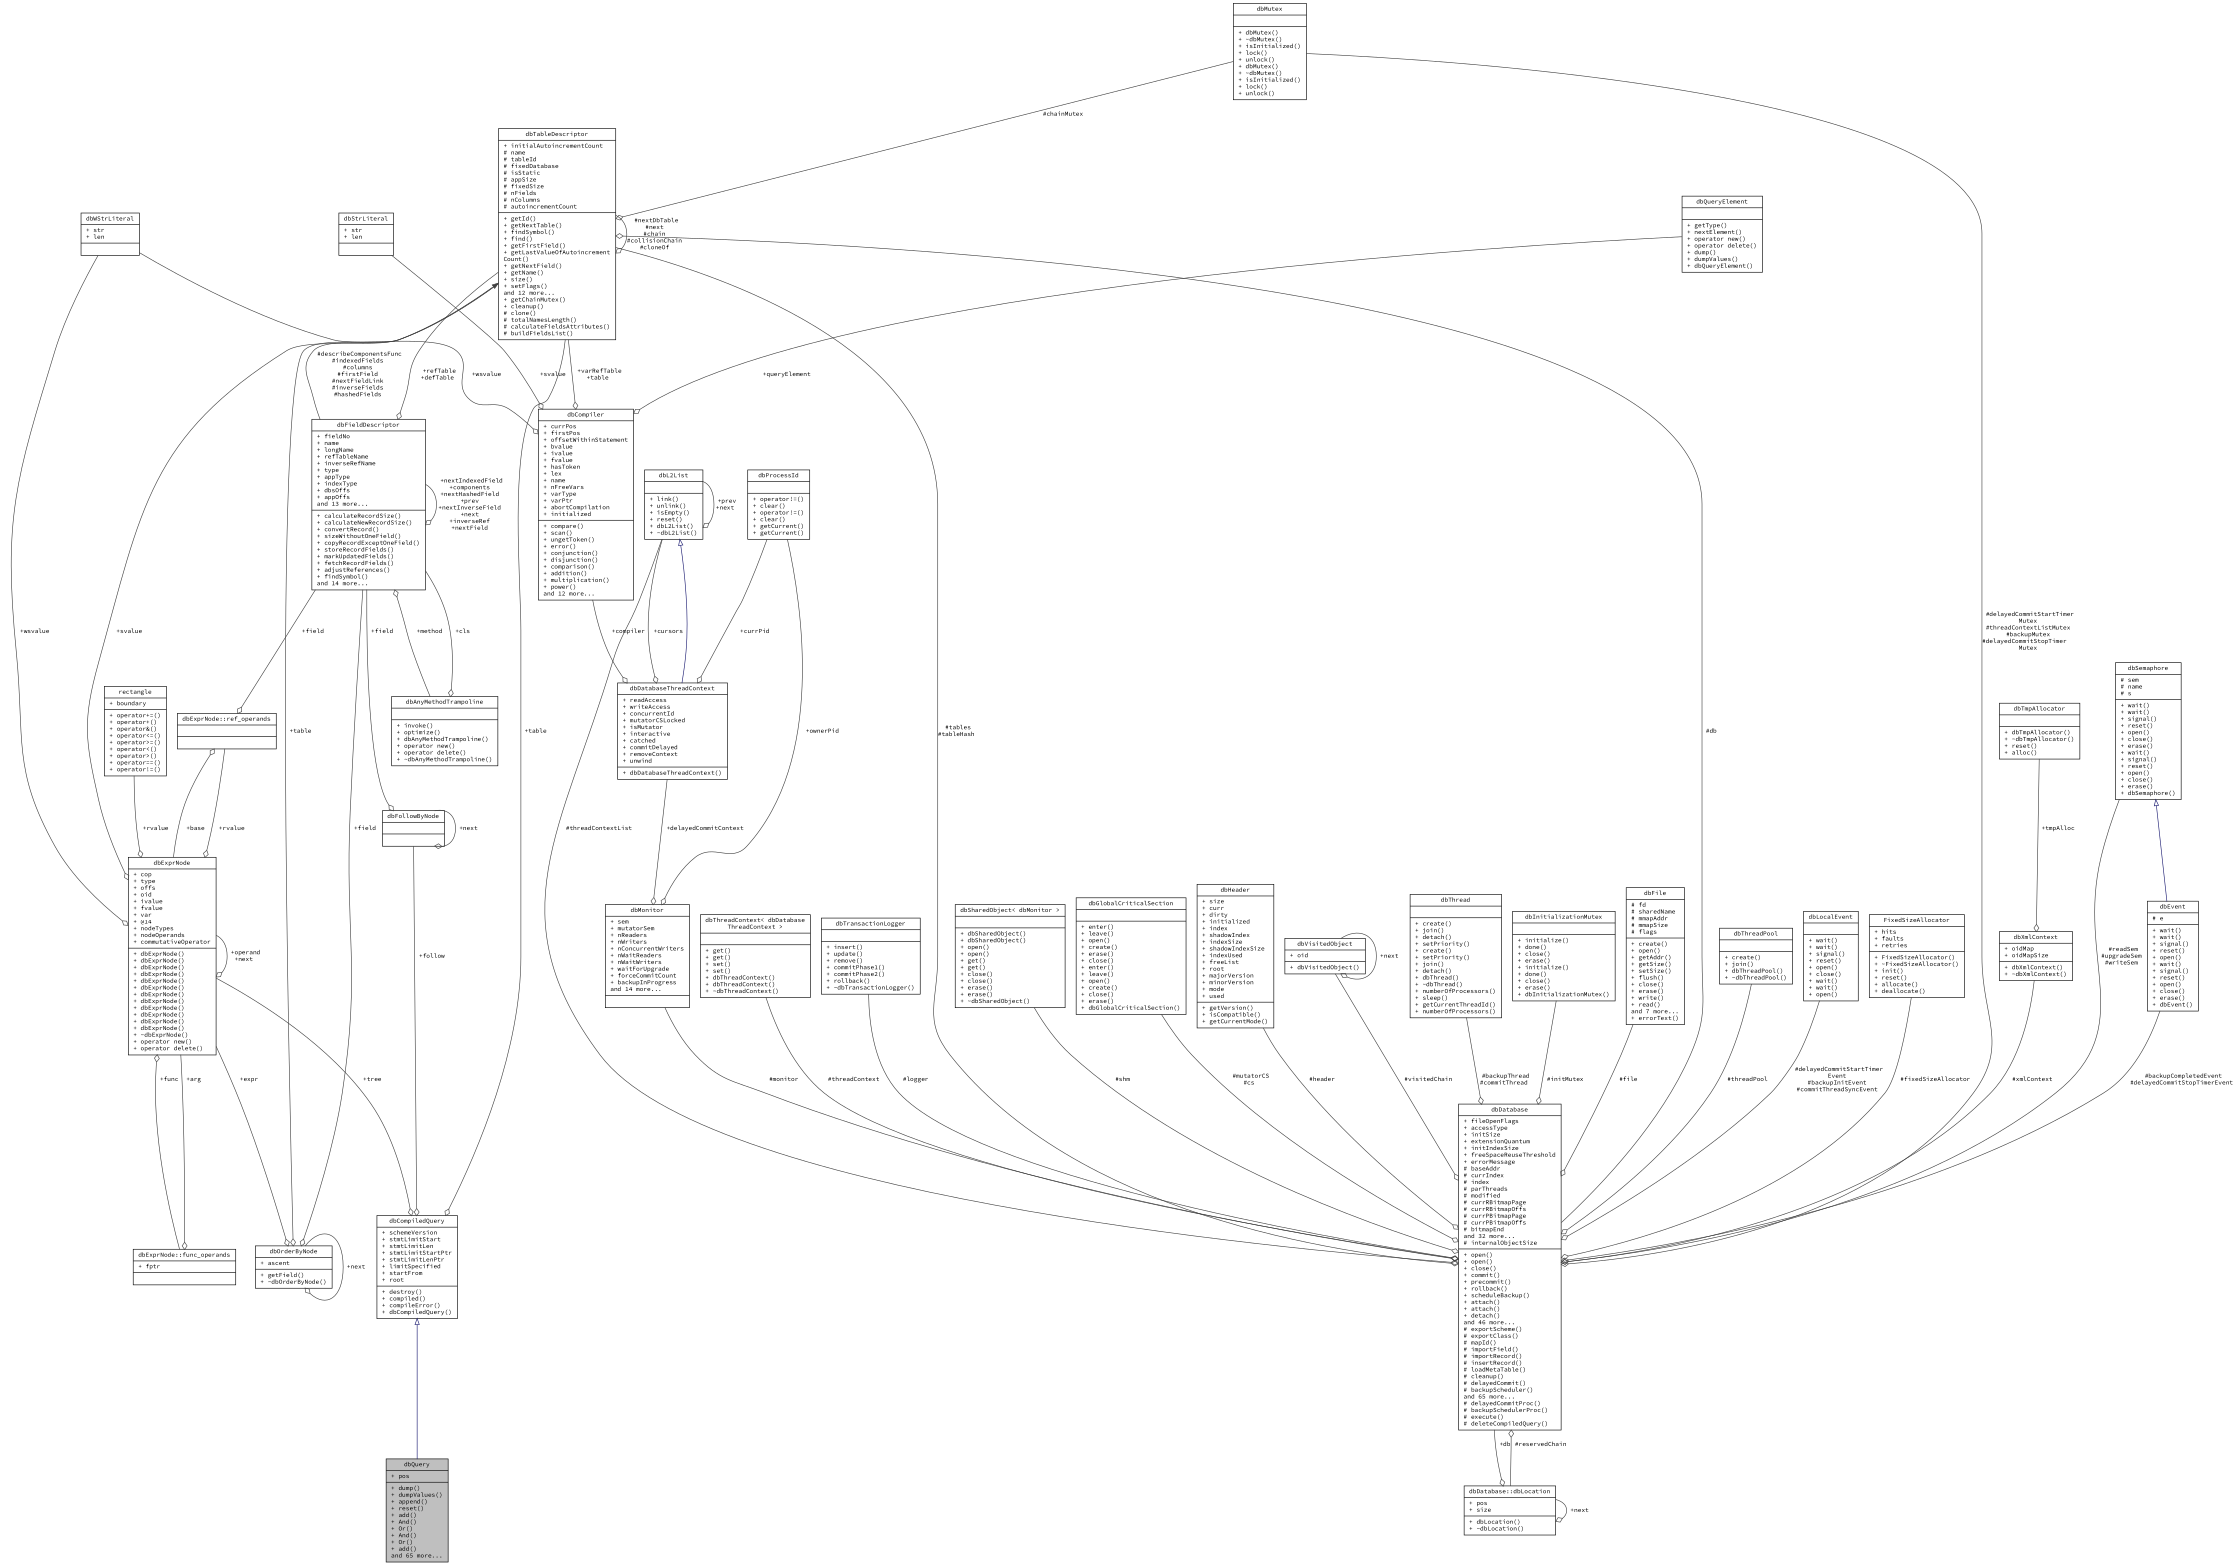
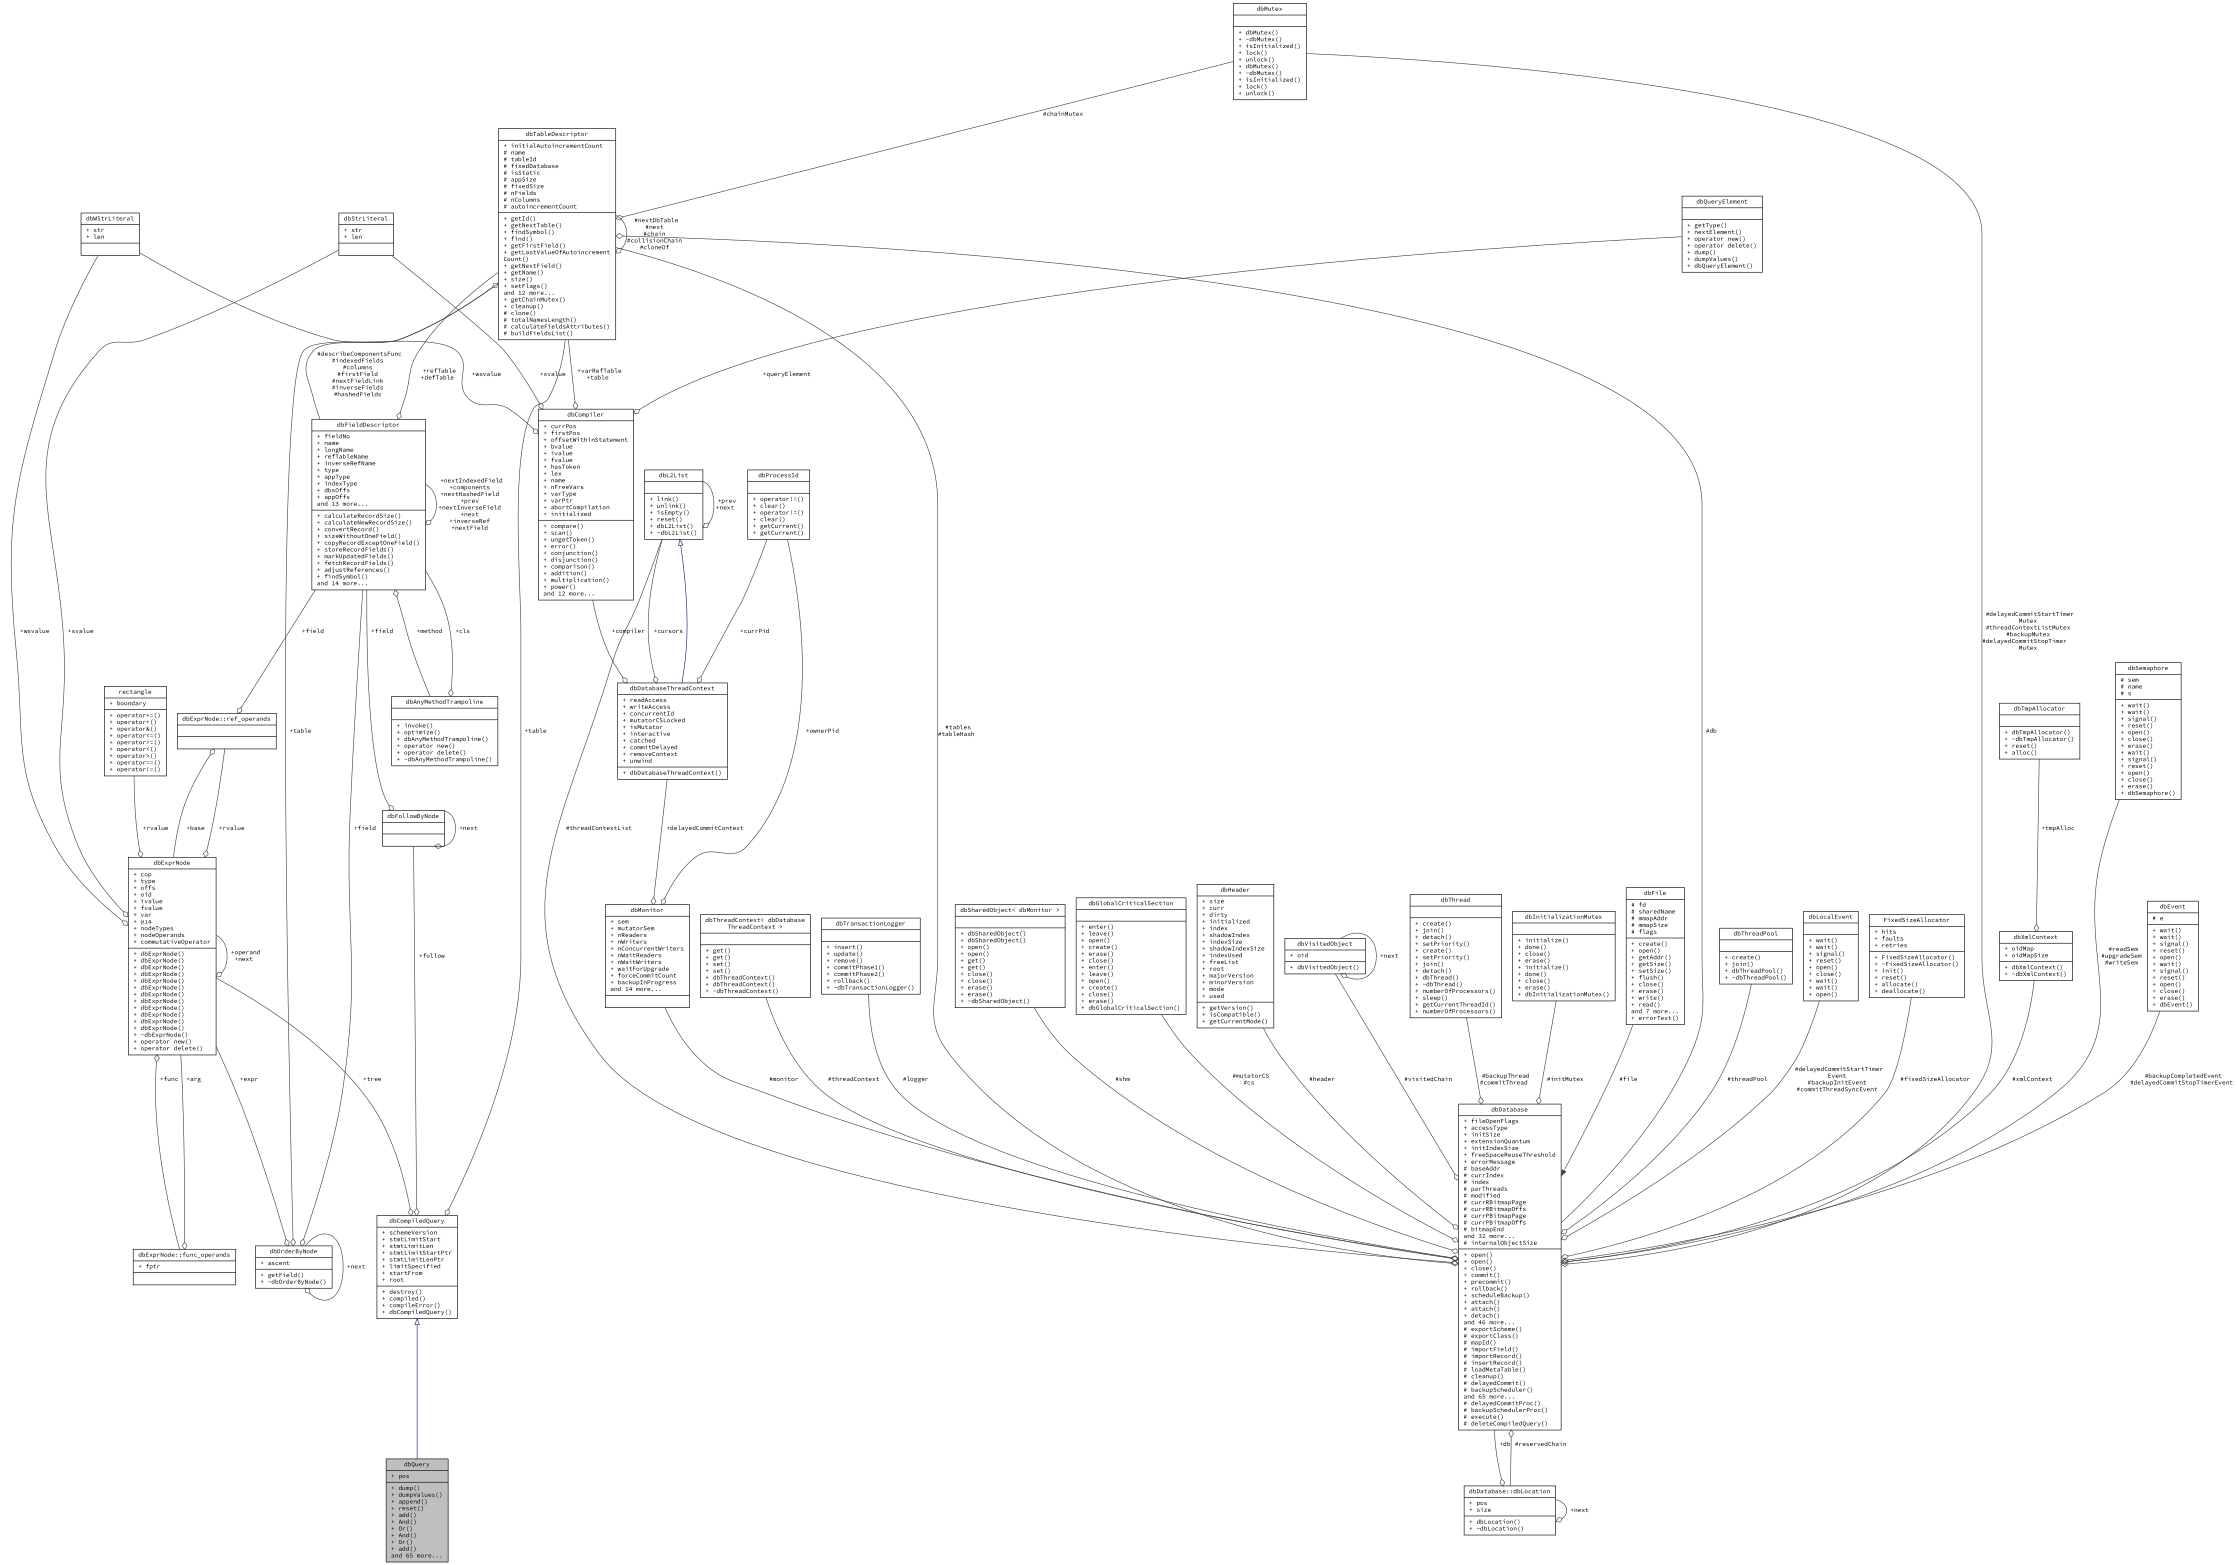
(314, 350) -> (314, 350)
(159, 479) -> (47, 502)
(2162, 854) -> none
(1601, 1098) -> (1601, 1098)
